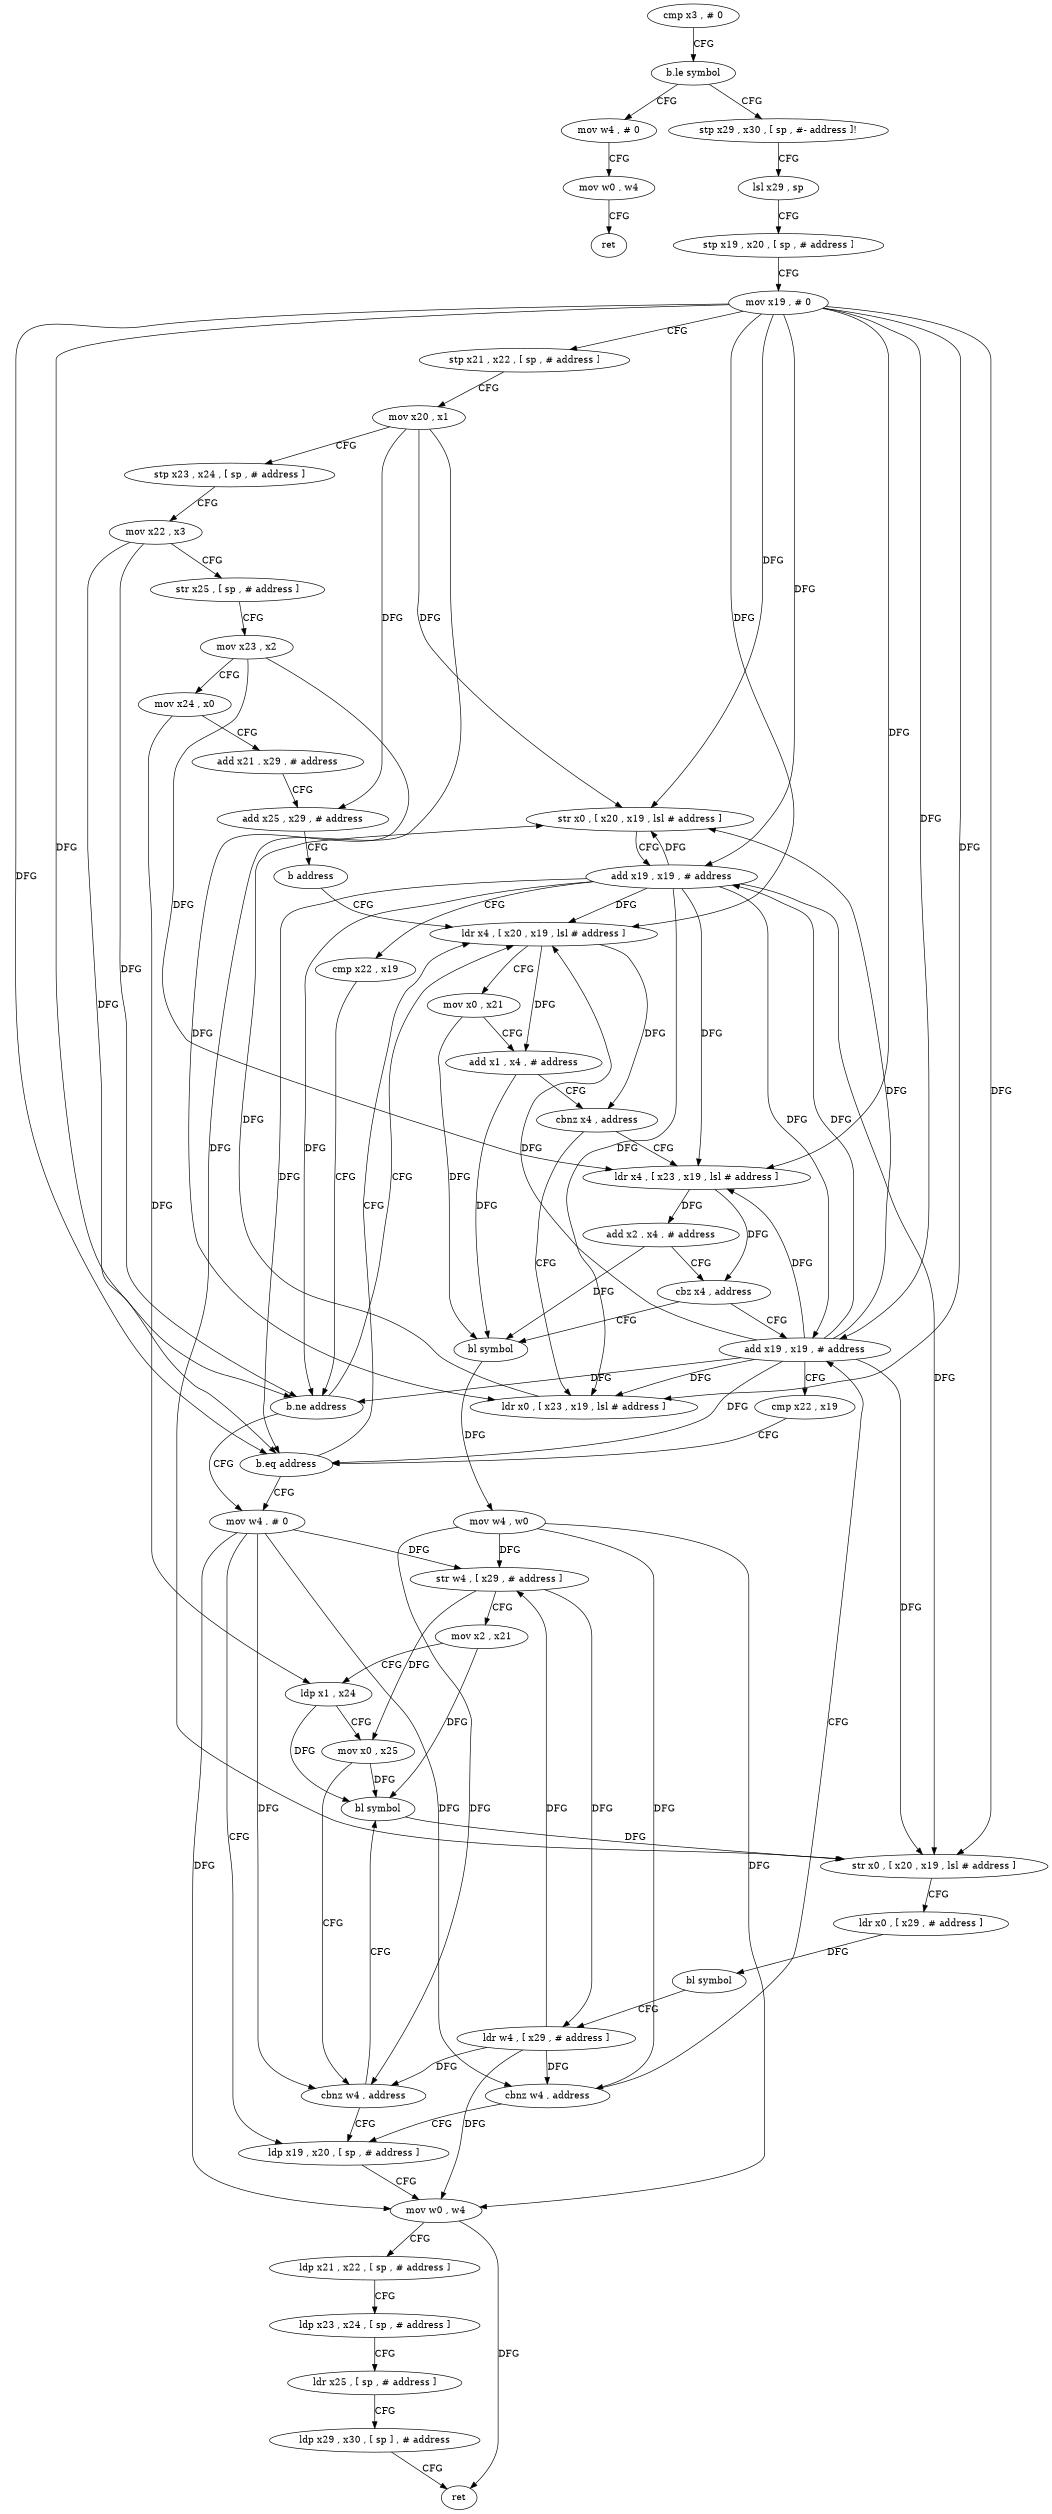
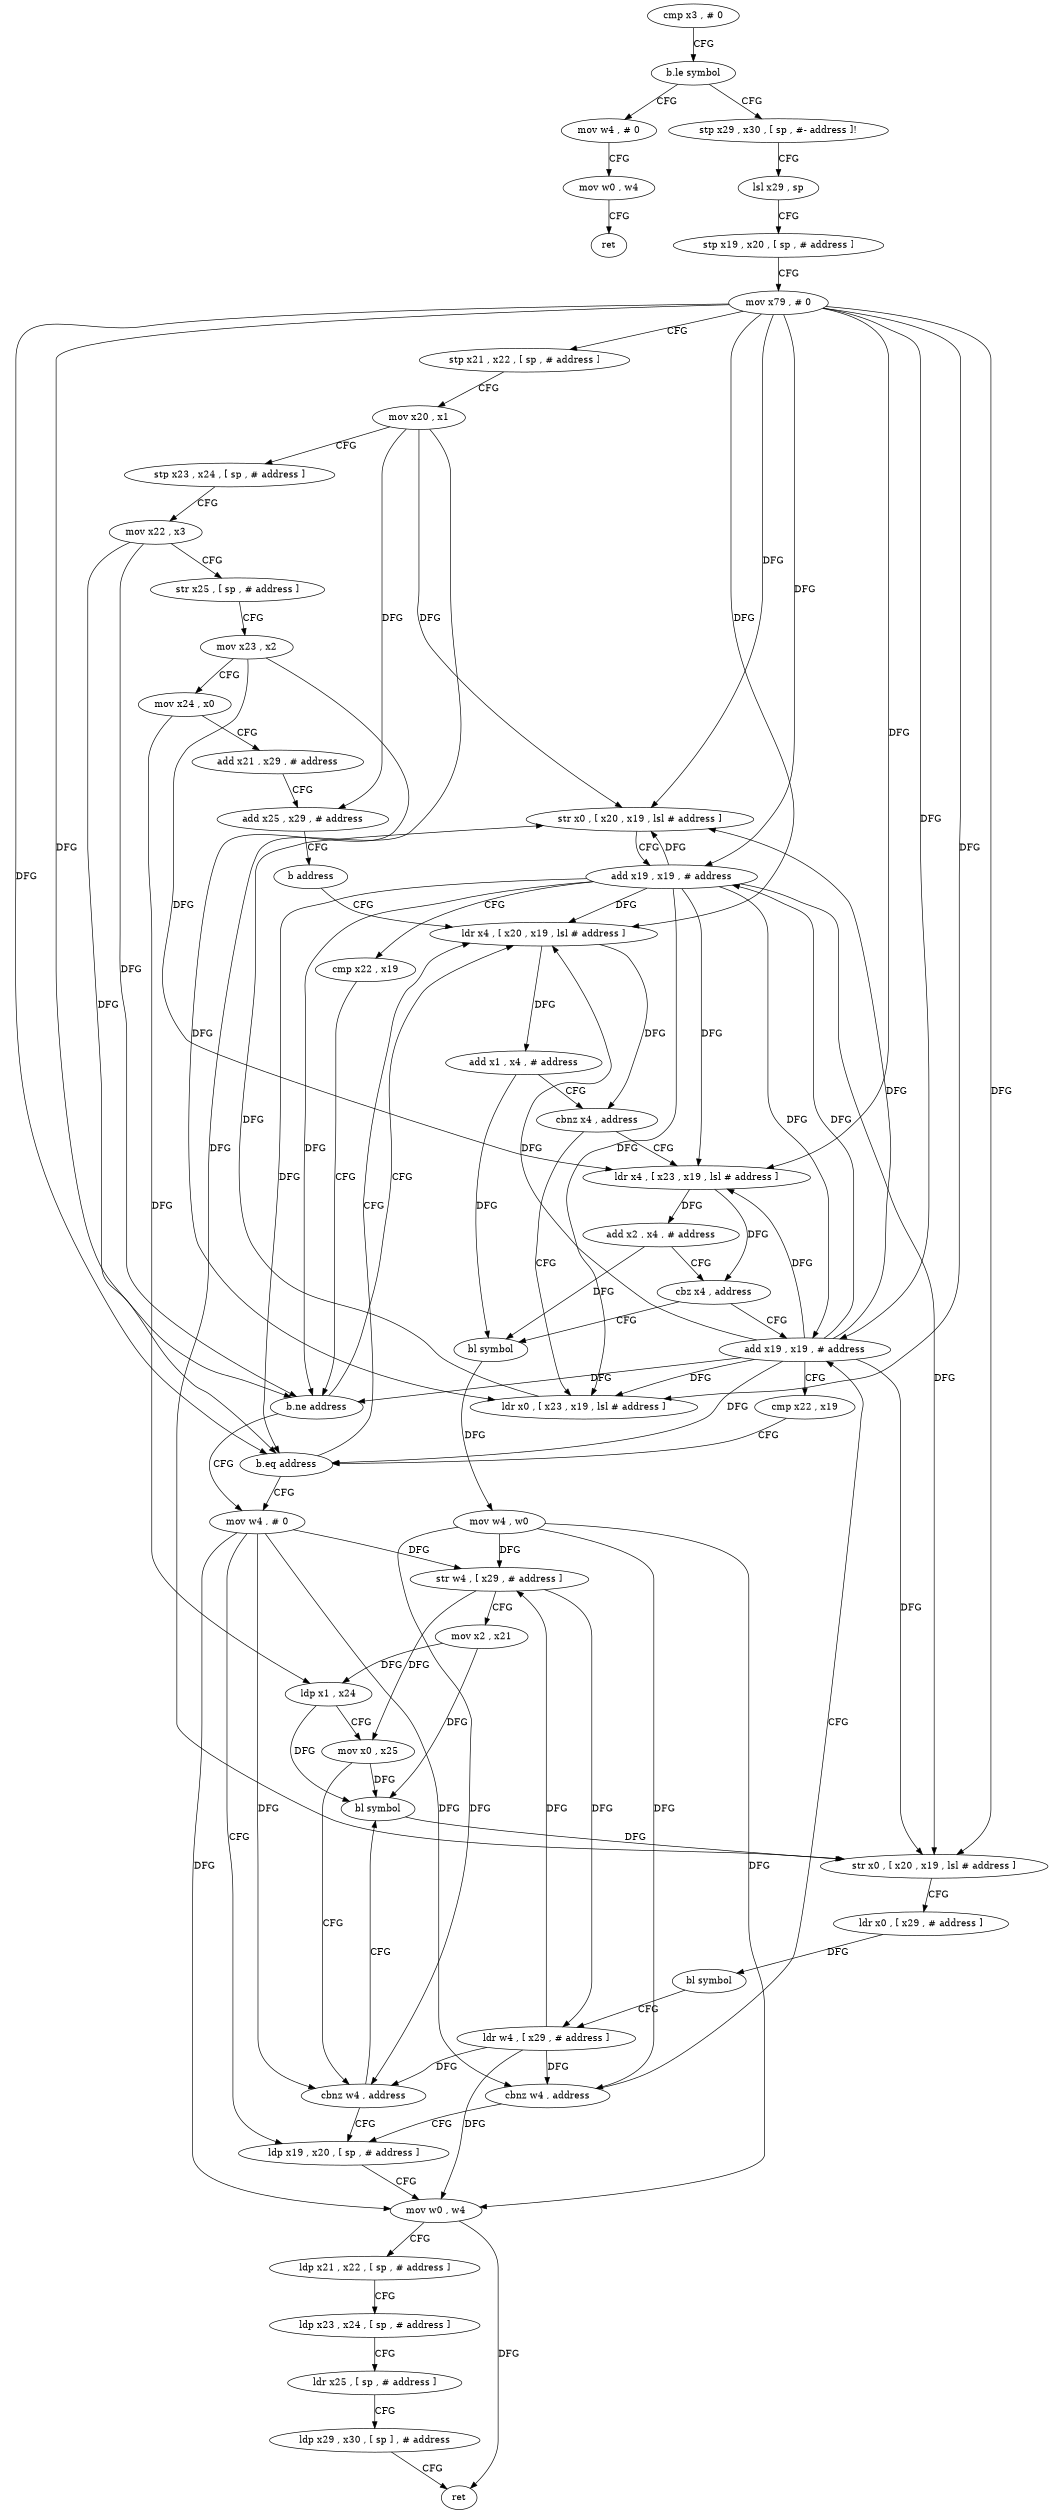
(778, 303) -> (778, 303)
(474, 1005) -> none
(392, 1665) -> (392, 1665)
